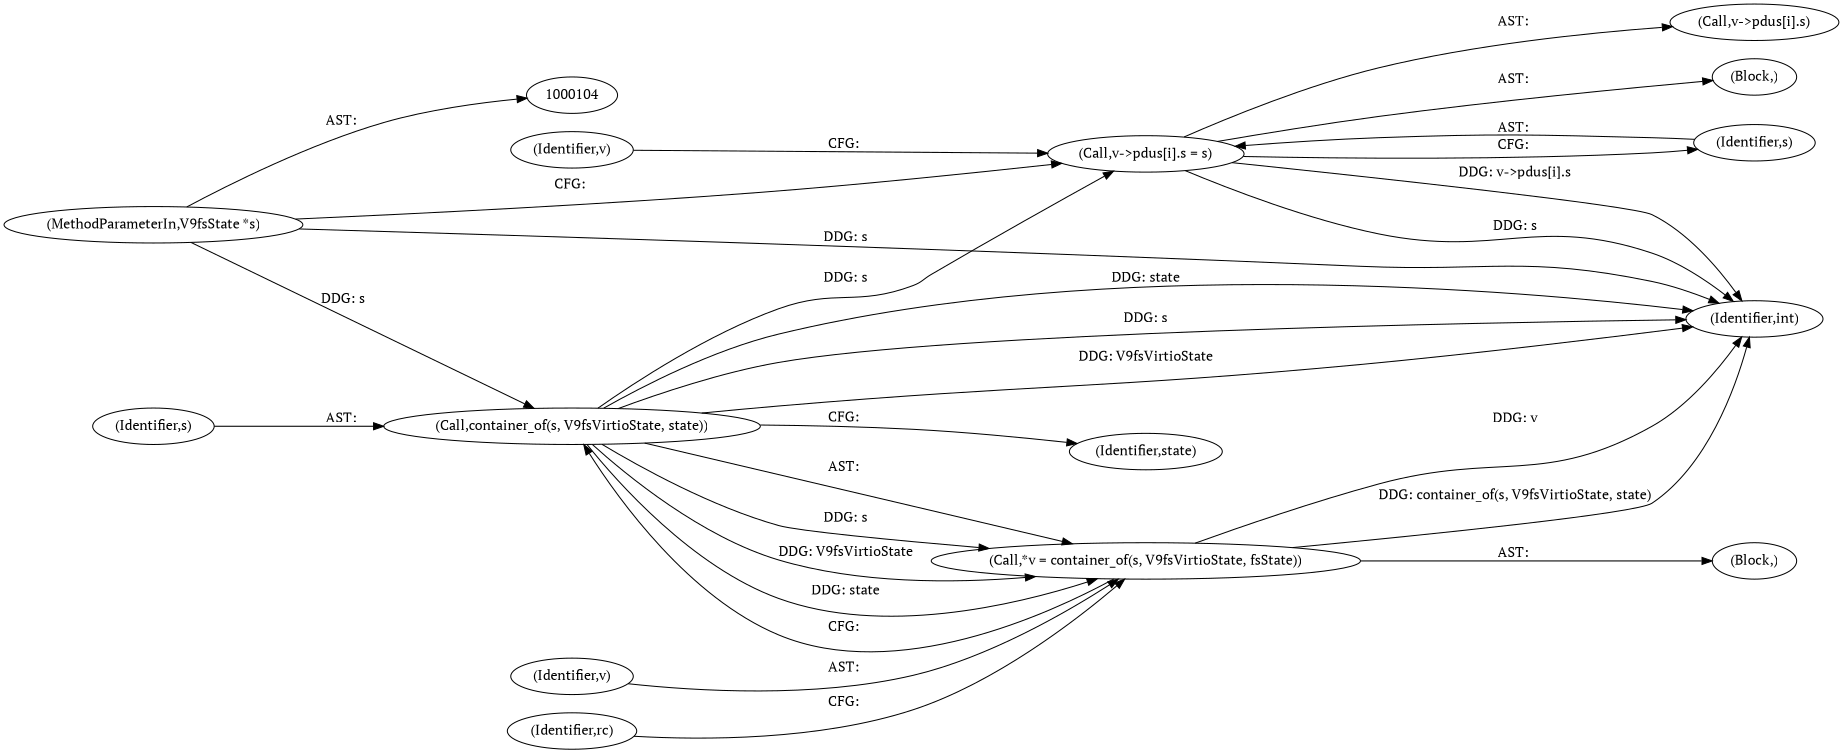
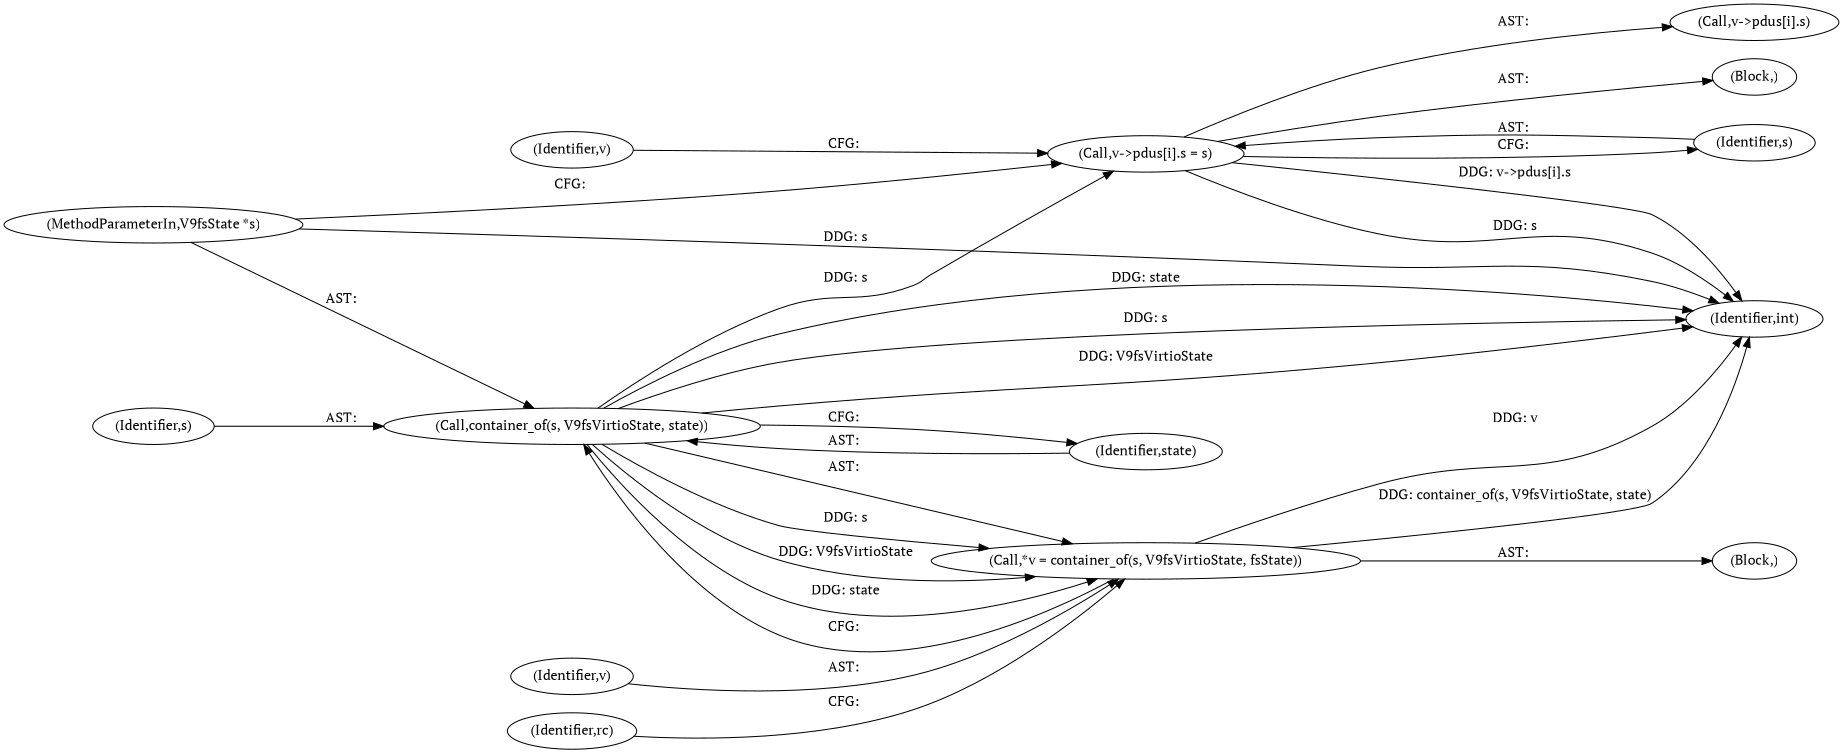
(572, 95) -> none
(343, 299) -> (343, 299)
none -> (883, 453)
